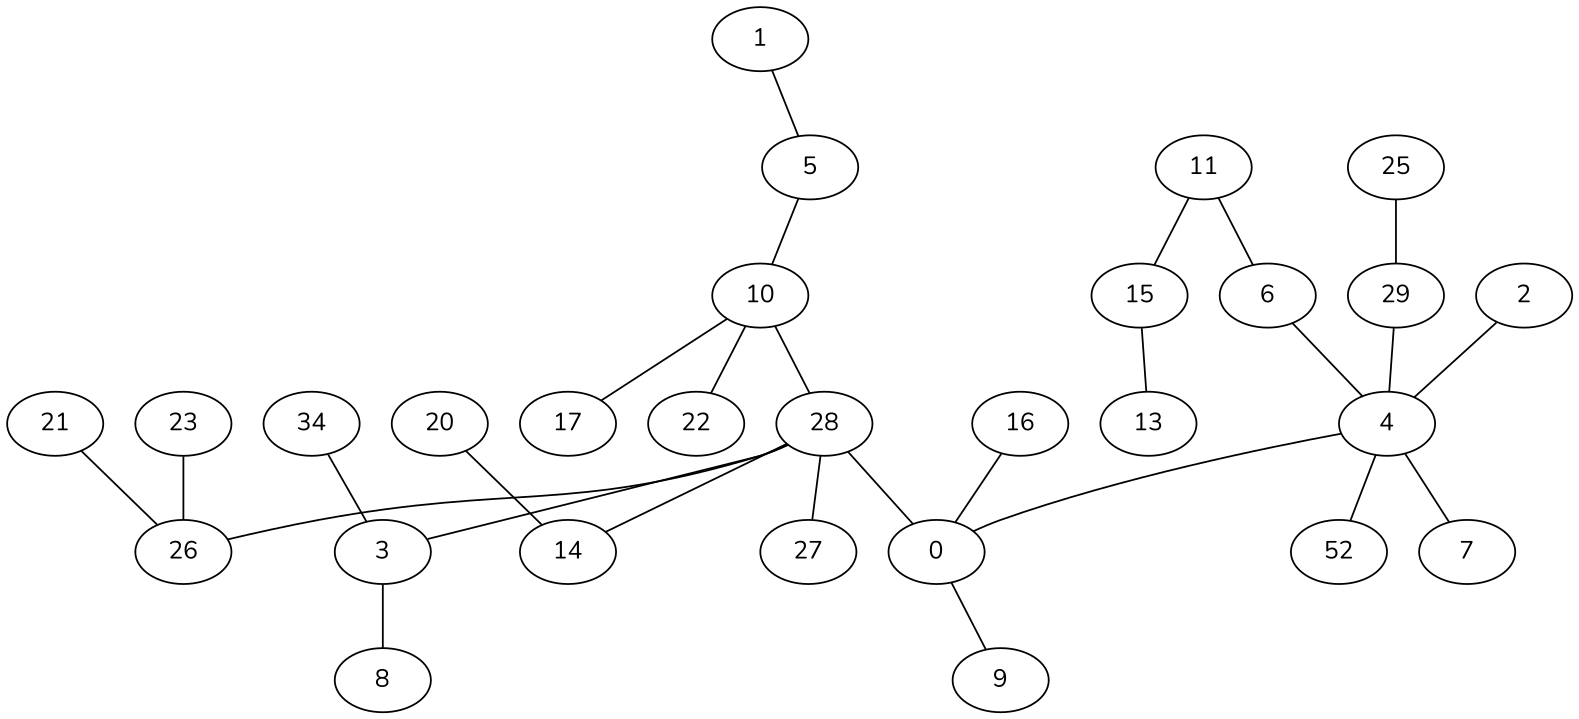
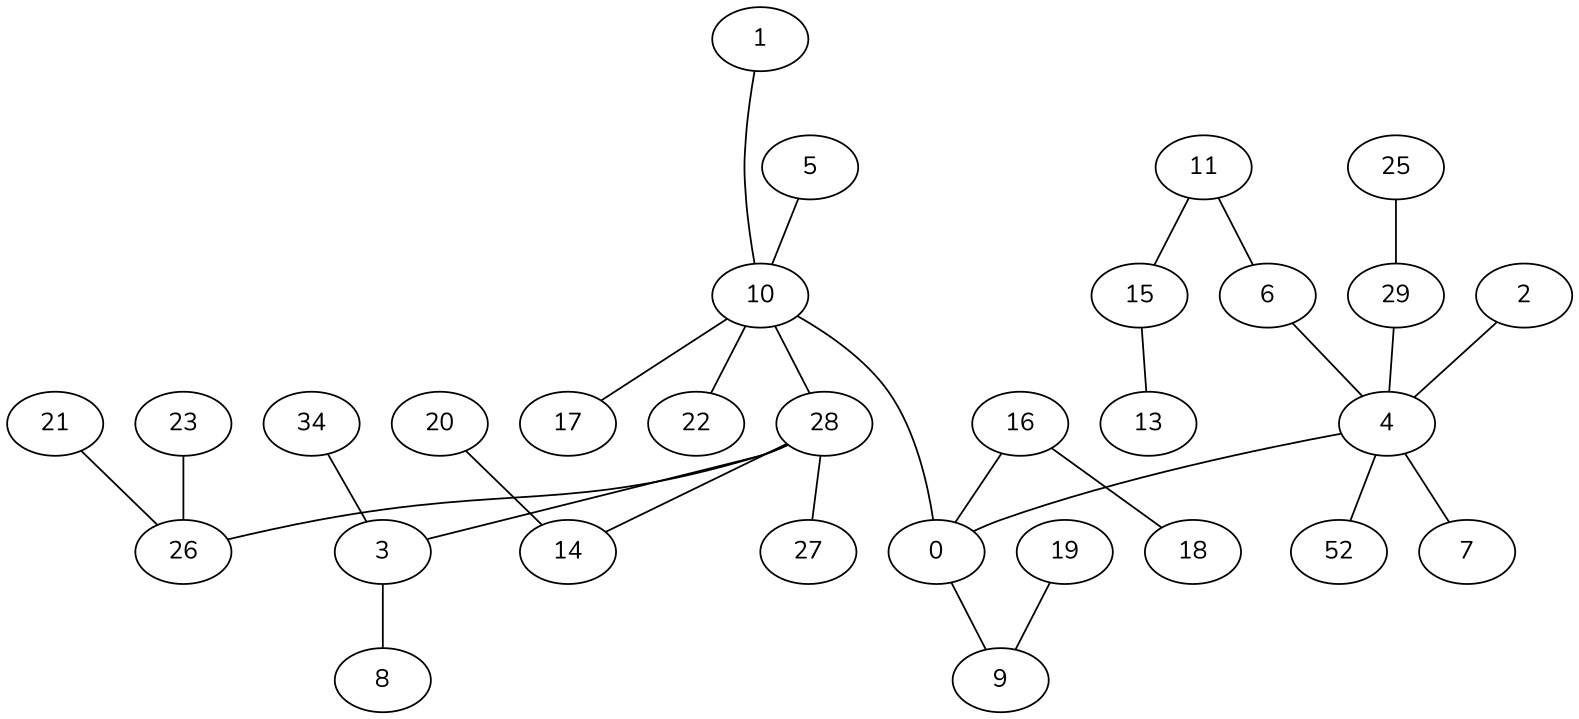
(785, 103) -> (744, 167)
(881, 488) -> (893, 399)
none -> (1065, 552)
none -> (1193, 552)
